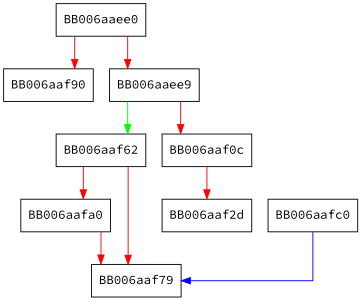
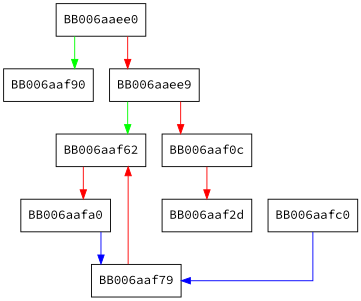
(75, 48) -> (75, 48)
(128, 211) -> (128, 220)
(101, 243) -> (101, 243)
